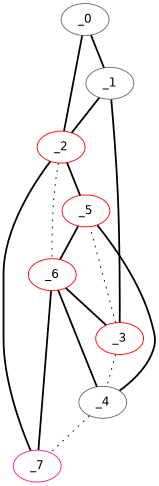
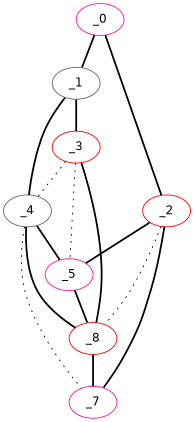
(85, 19) -> (100, 19)
(86, 115) -> (40, 144)
(86, 211) -> (69, 275)
(52, 275) -> (93, 338)
